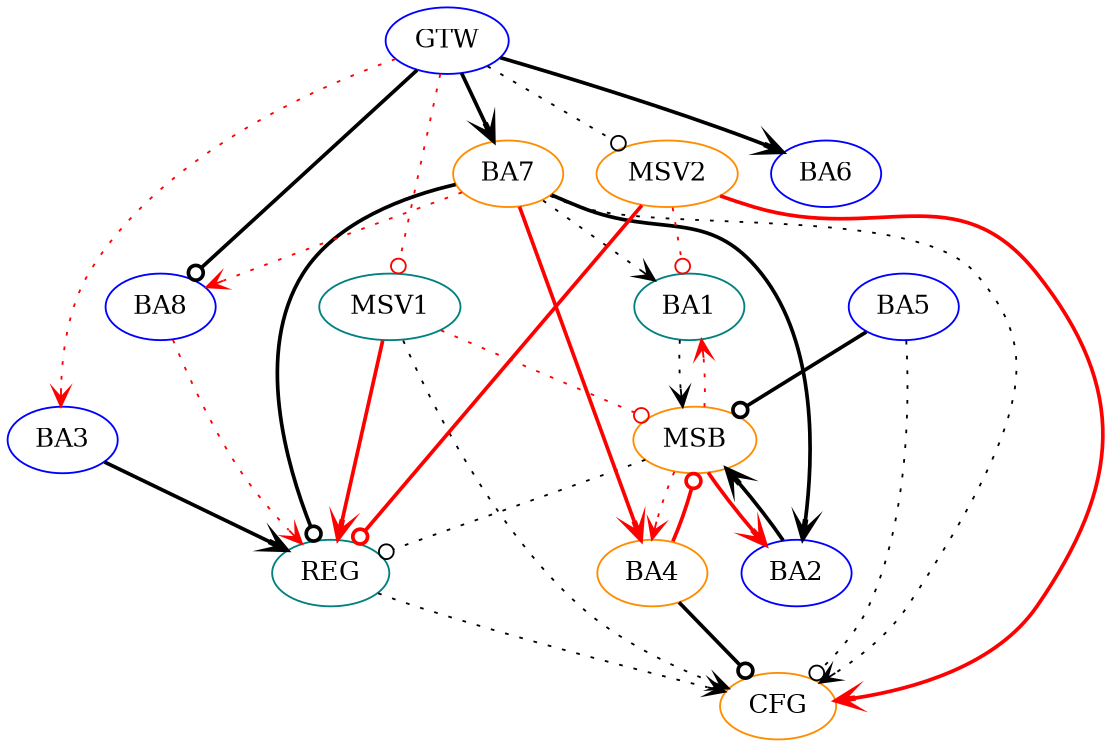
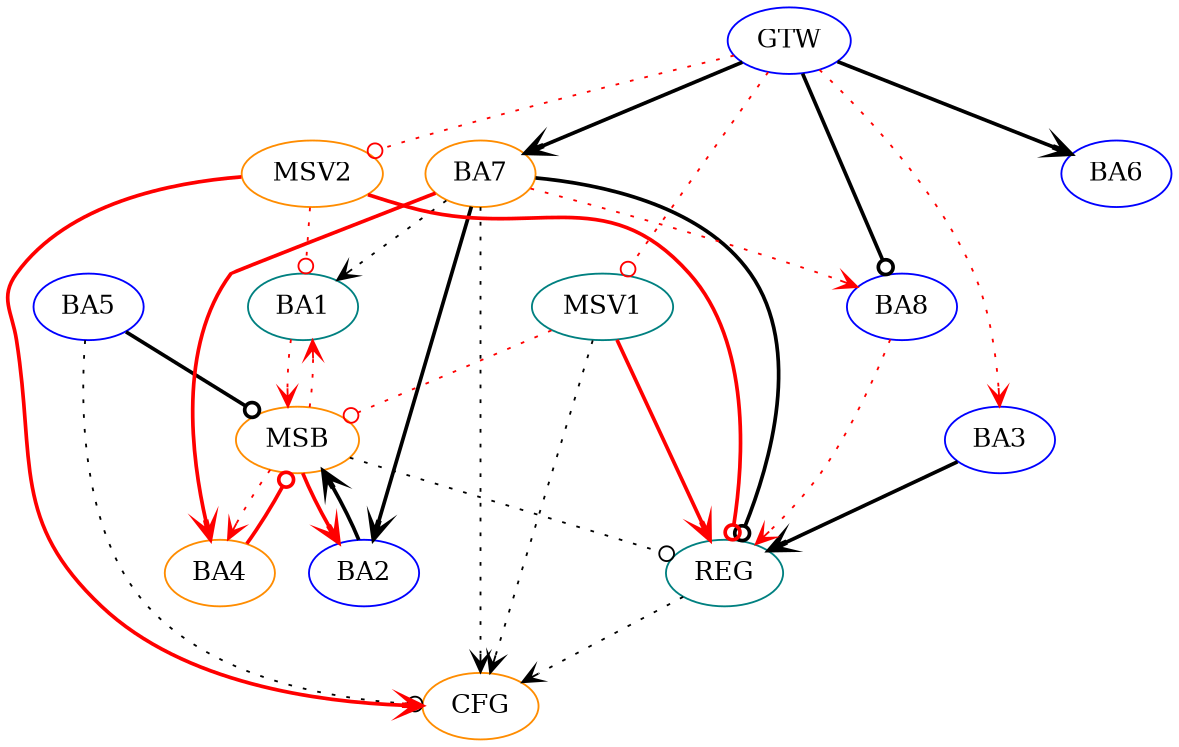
(550, 103) -> (558, 100)
(679, 364) -> (288, 364)
(710, 634) -> none
